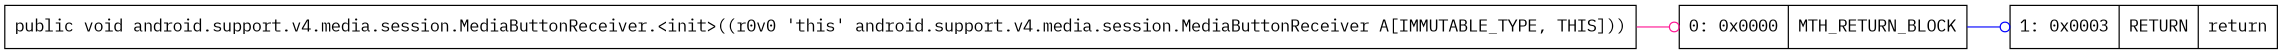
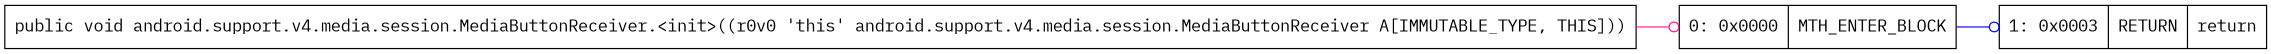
(1878, 26) -> (1872, 26)
